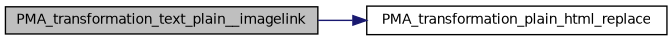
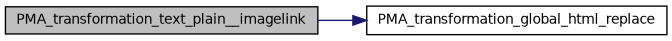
(517, 20) -> (517, 20)
